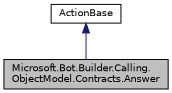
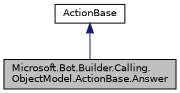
(86, 74) -> (90, 74)
